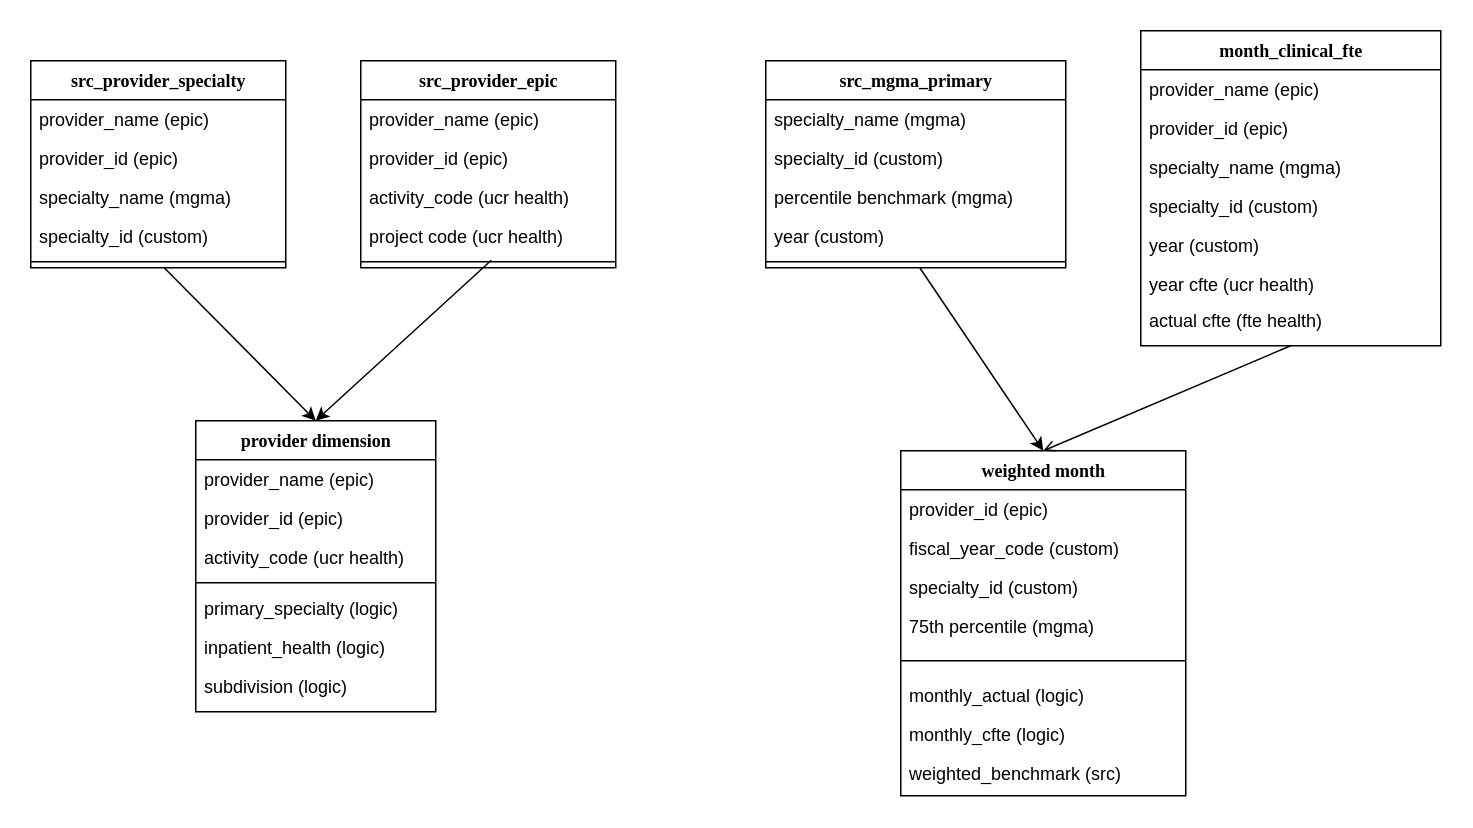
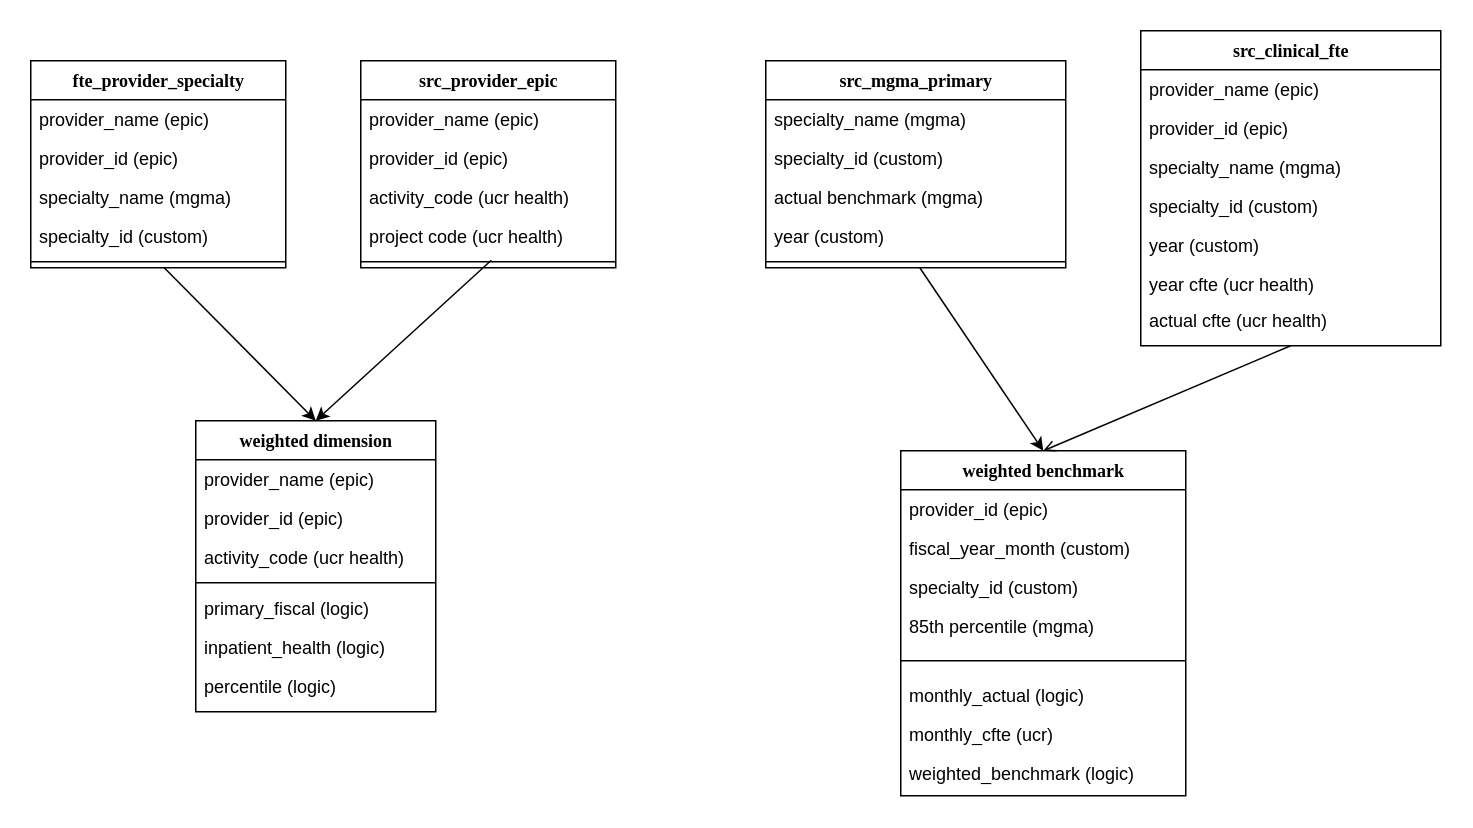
(1292, 52) -> (1292, 52)
(159, 82) -> (159, 82)
(901, 199) -> (884, 199)
(1259, 322) -> (1259, 322)
(317, 442) -> (317, 442)
(1044, 472) -> (1044, 472)
(1029, 550) -> (1034, 550)
(317, 610) -> (302, 610)
(1011, 628) -> (1011, 628)
(286, 688) -> (284, 688)
(1001, 736) -> (996, 736)
(1026, 775) -> (1031, 775)
